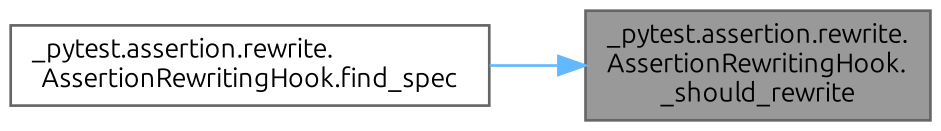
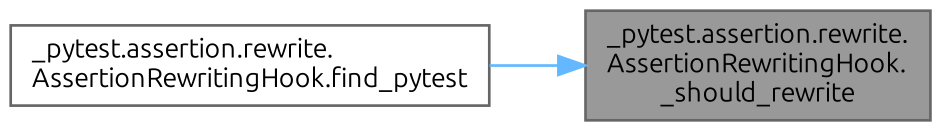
(250, 66) -> (250, 66)
